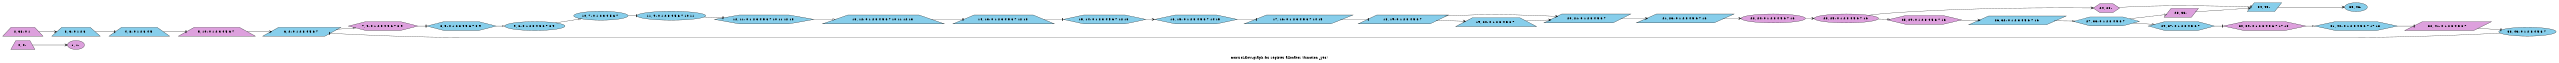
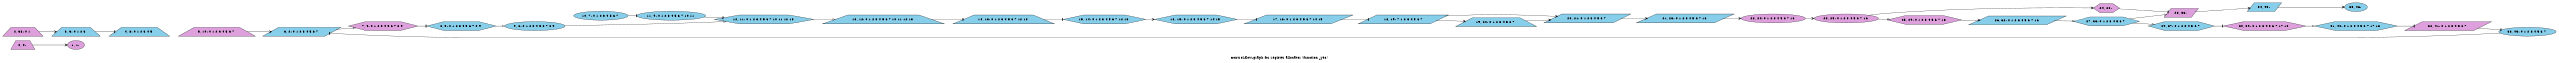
(2184, 6) -> (2143, 10)
(1403, 19) -> (1403, 19)
(567, 21) -> (644, 24)
(174, 32) -> none
